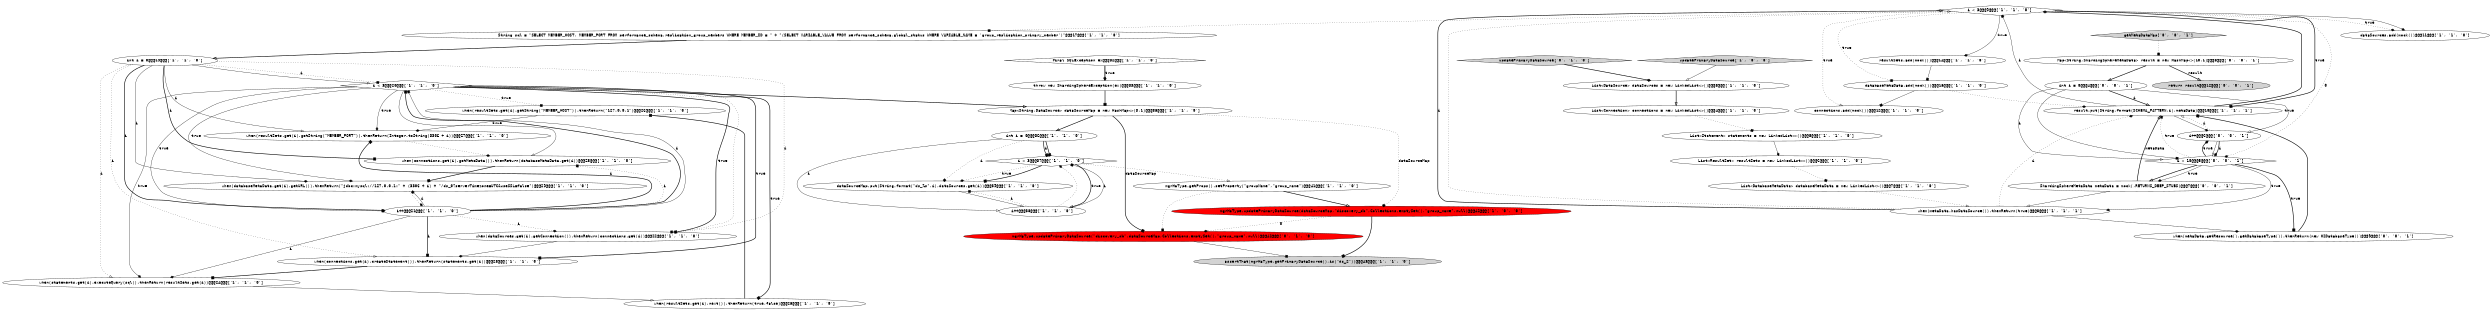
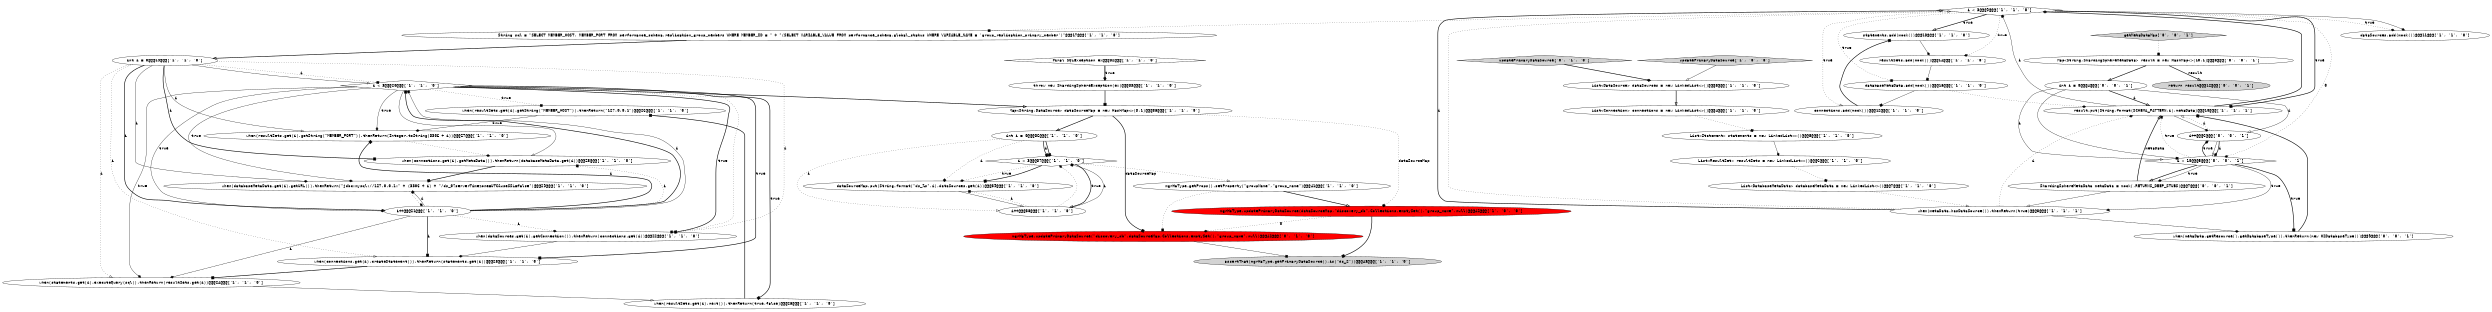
none -> (1917, 35)
(1991, 41) -> (1991, 41)
(2289, 111) -> (2289, 111)
(152, 173) -> (152, 173)
(799, 180) -> (799, 180)
